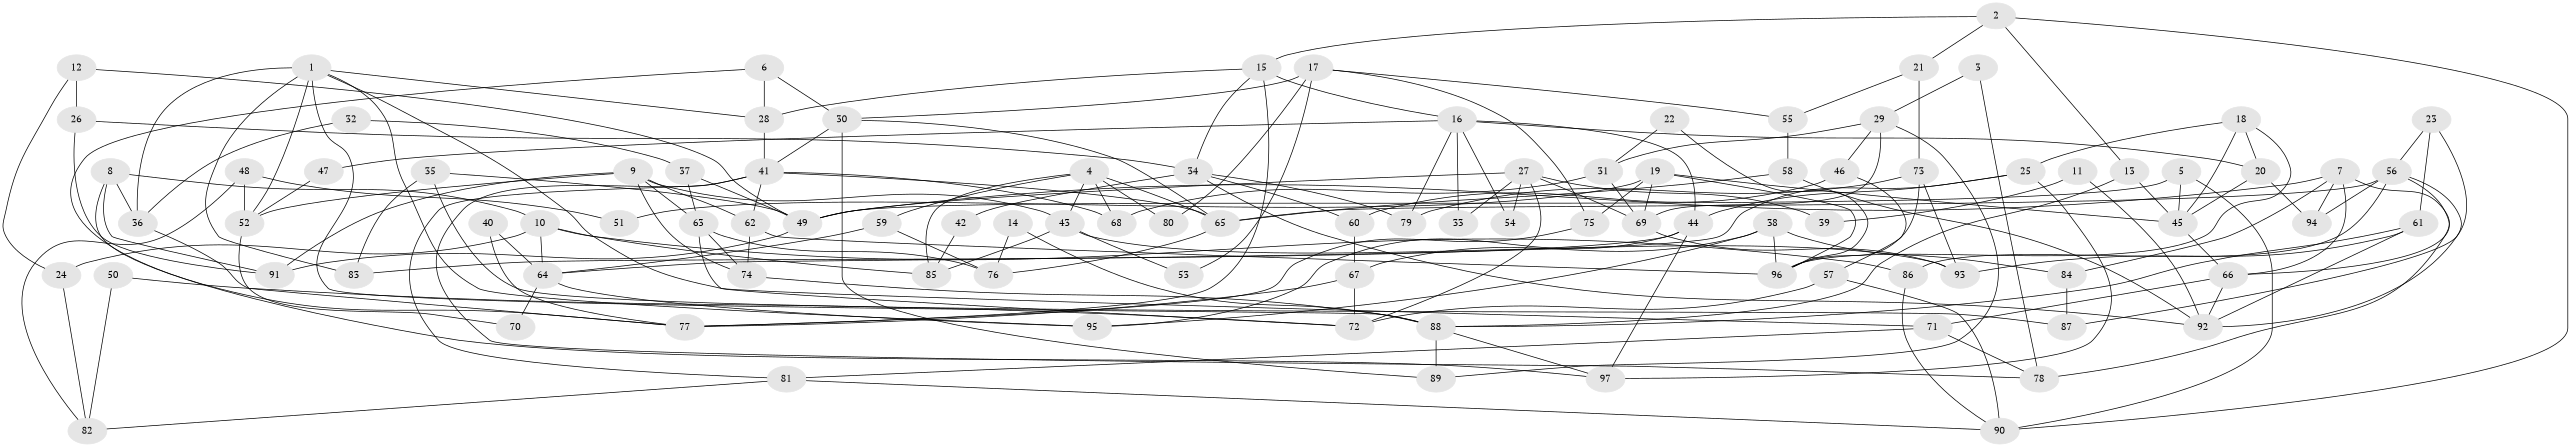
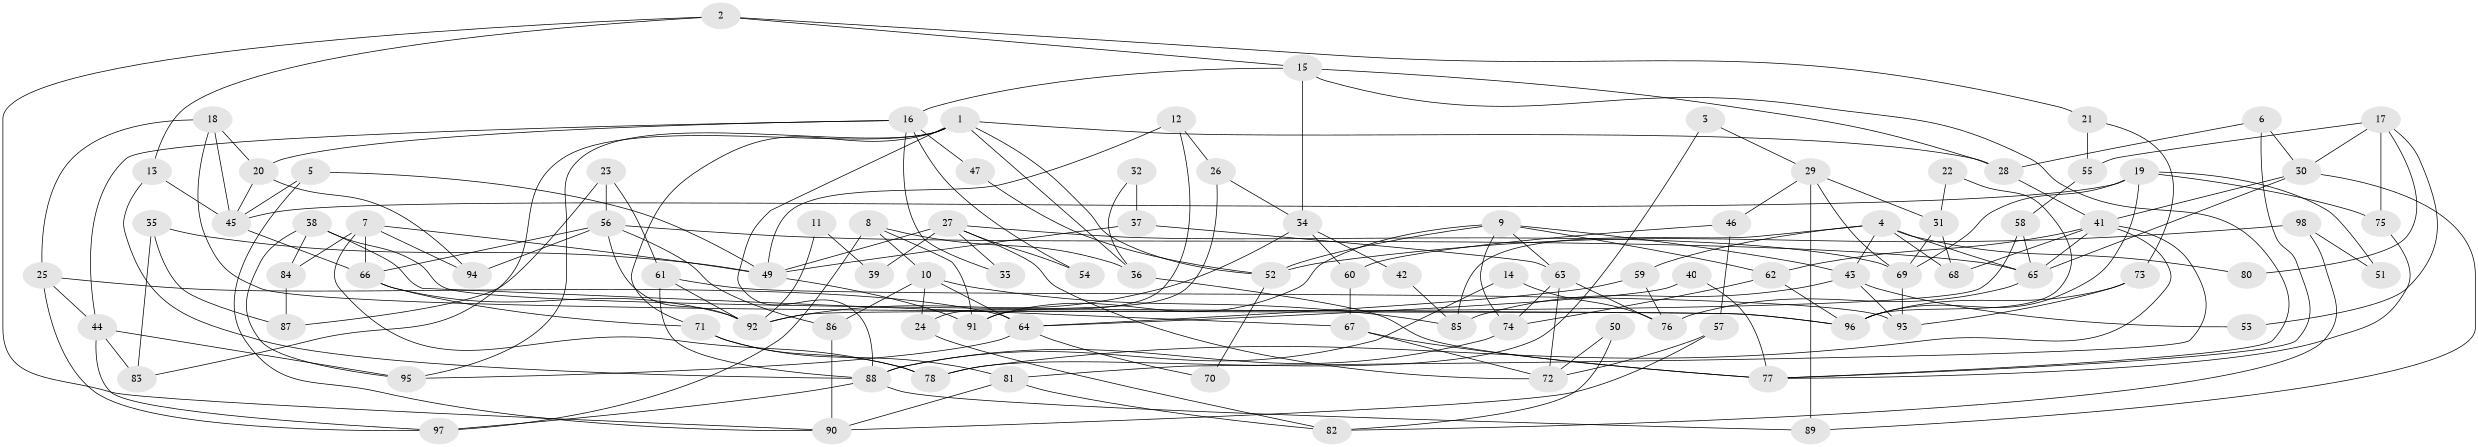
(245, 172) -> (2302, 223)
(1407, 223) -> none
